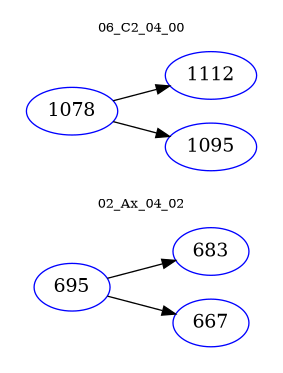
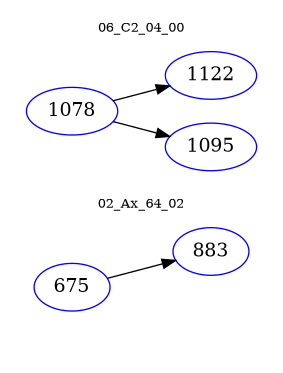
(211, 75) -> (211, 75)
(142, 204) -> (142, 204)
(211, 251) -> (211, 251)
(72, 287) -> (72, 287)
(211, 323) -> none
